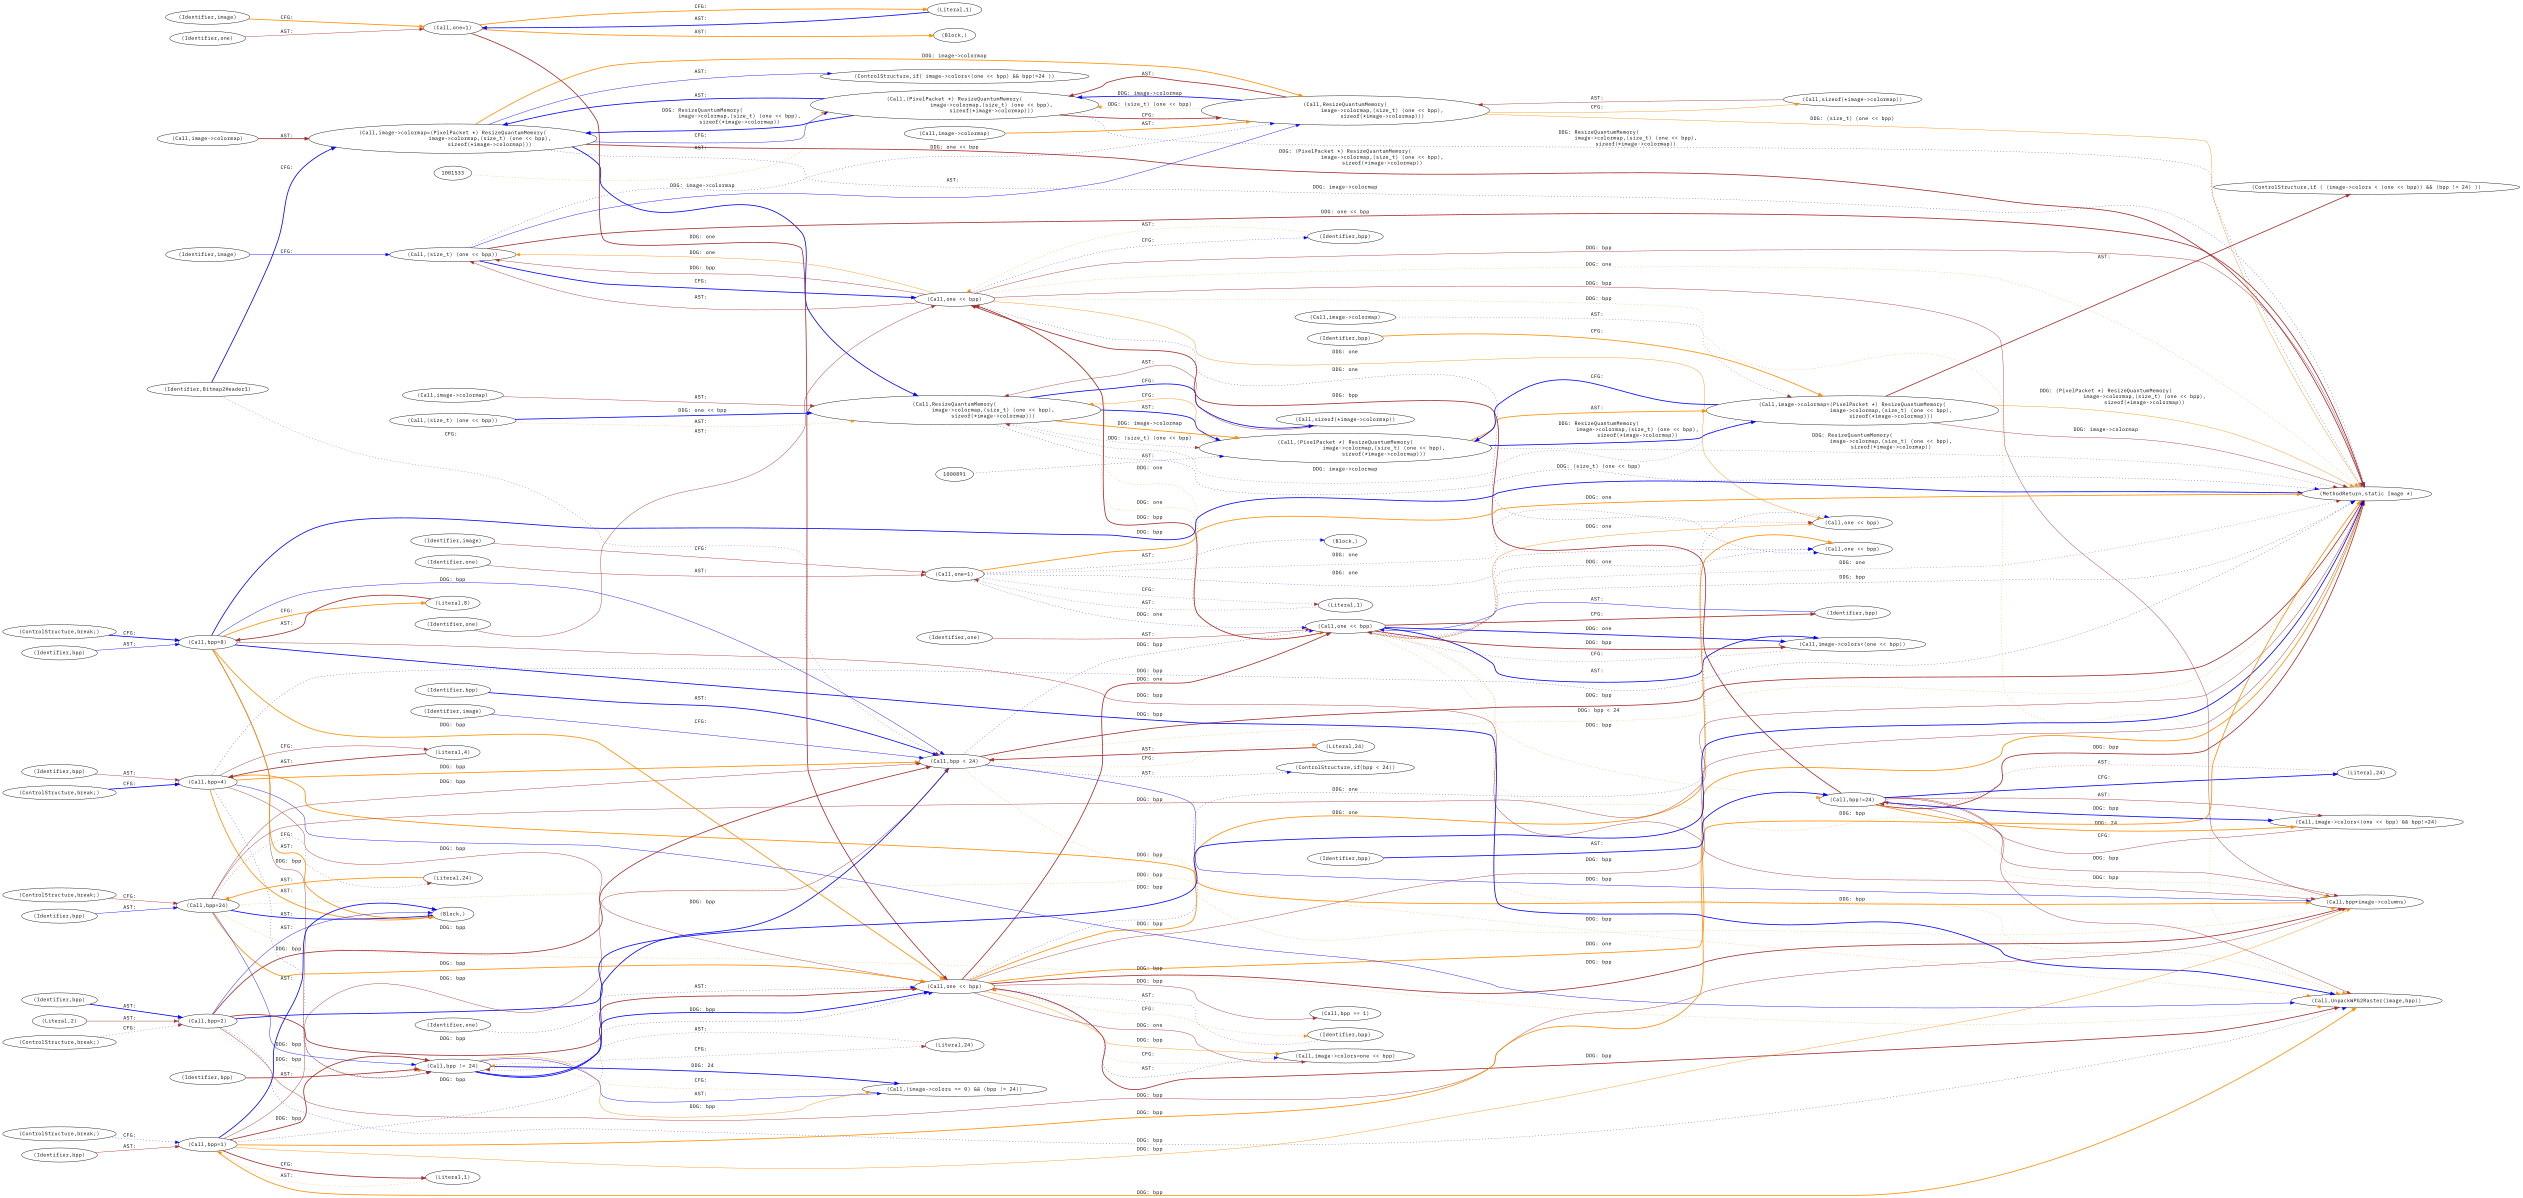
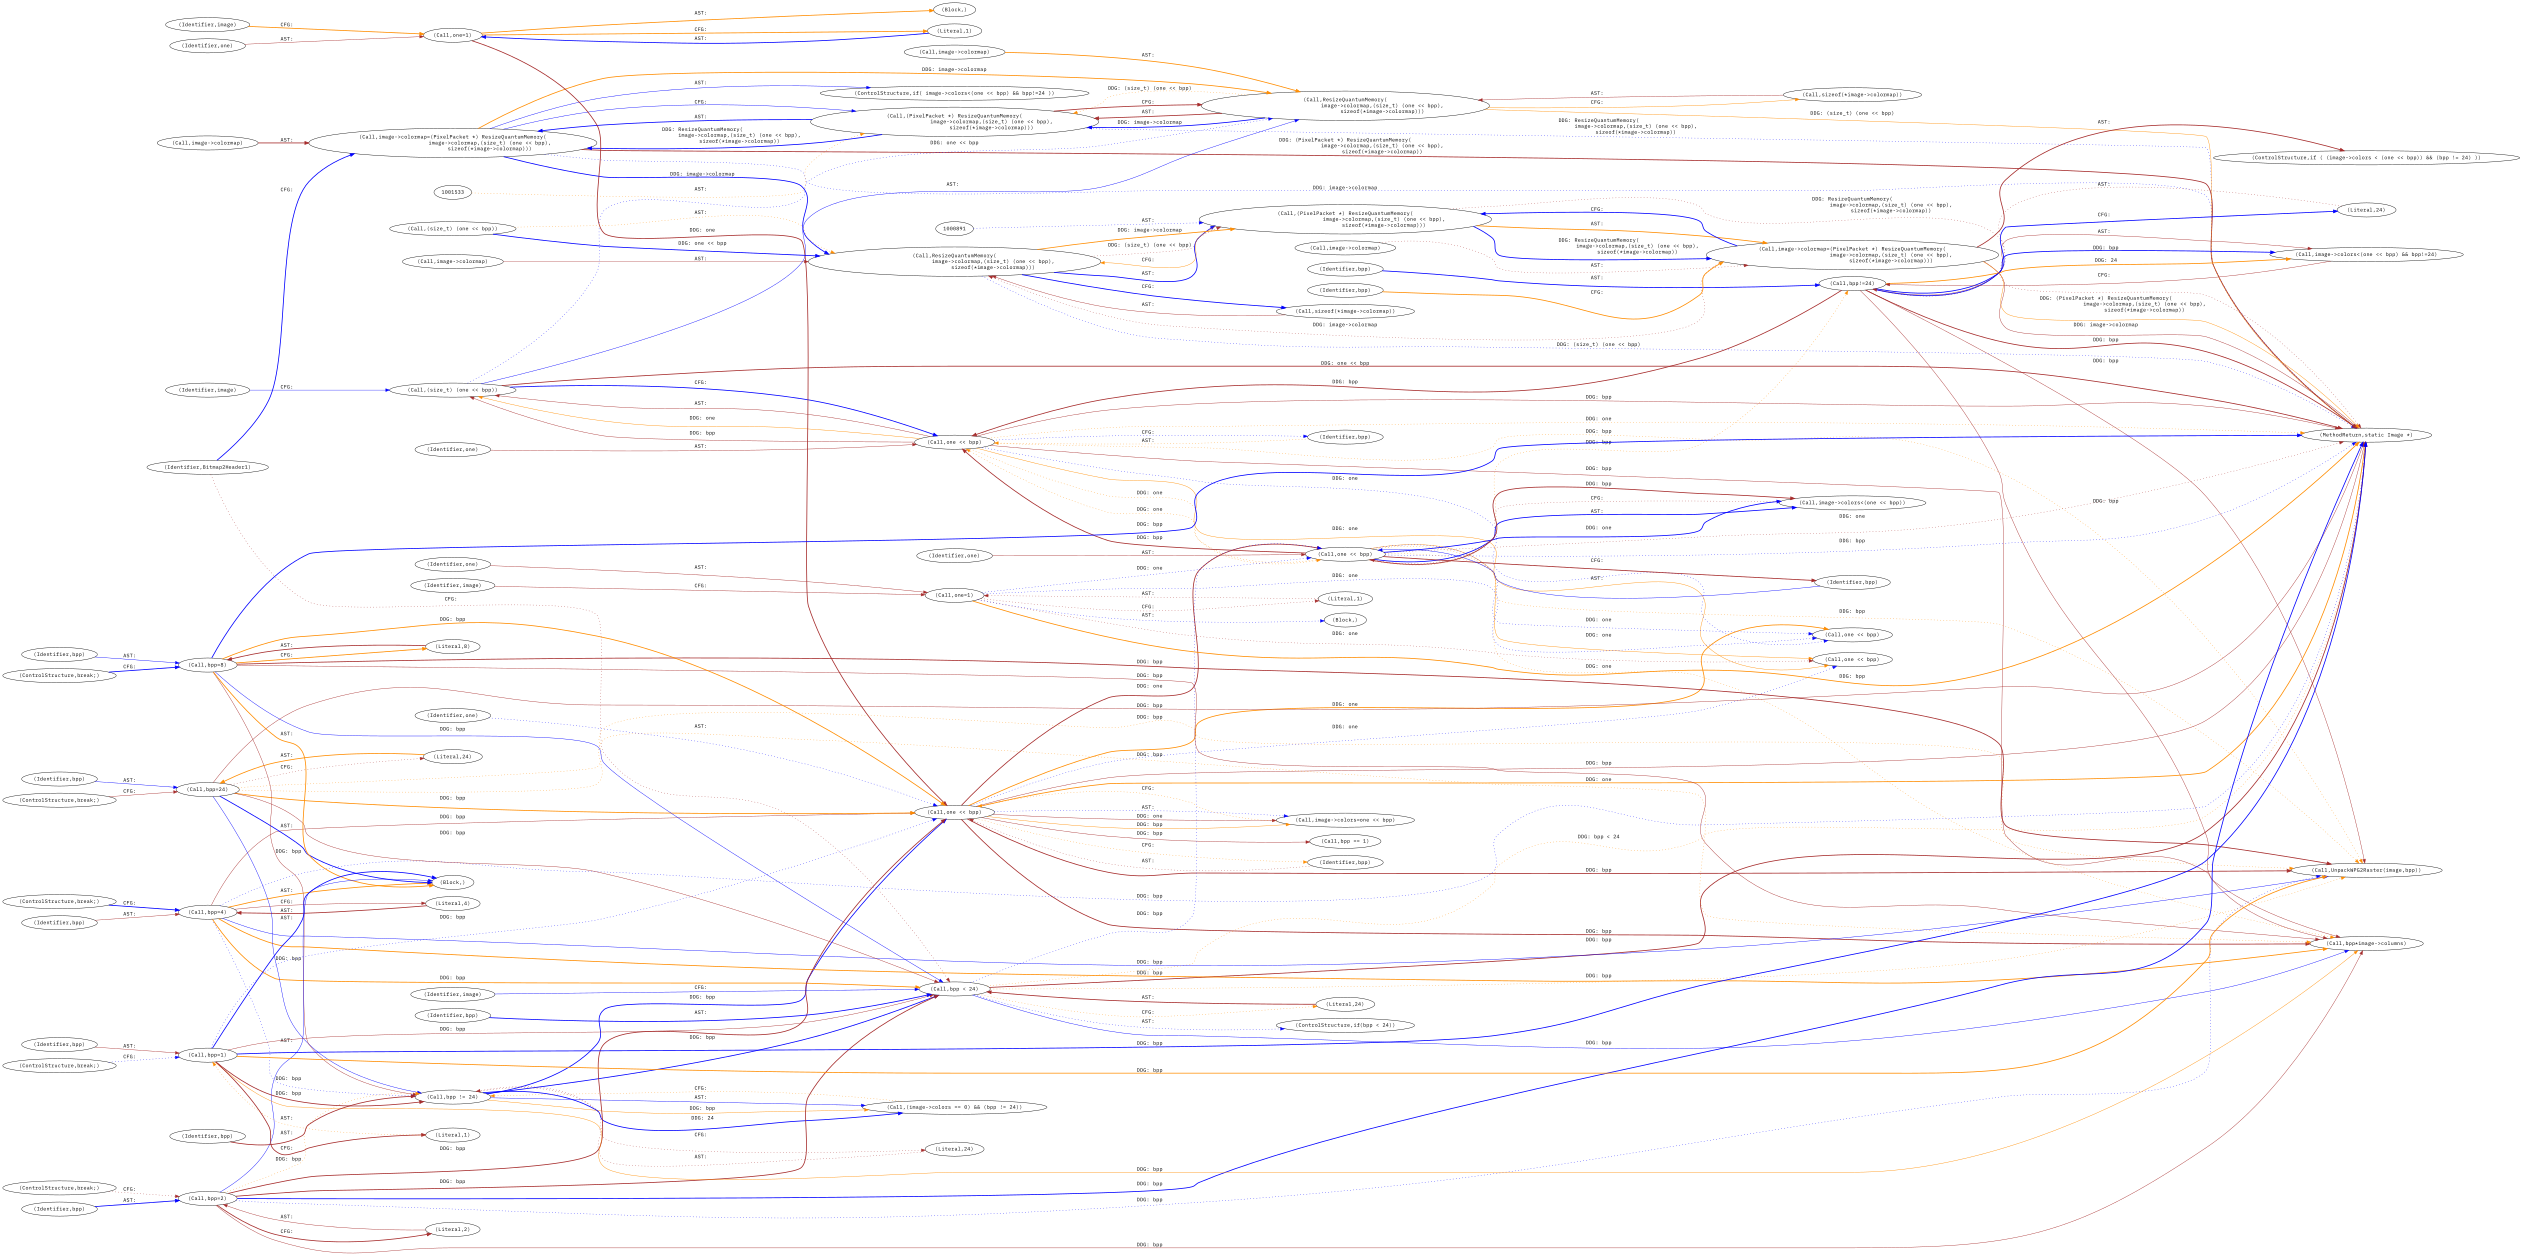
(1312, 725) -> (1326, 672)
(1431, 1091) -> (1460, 1038)
none -> (318, 1241)
